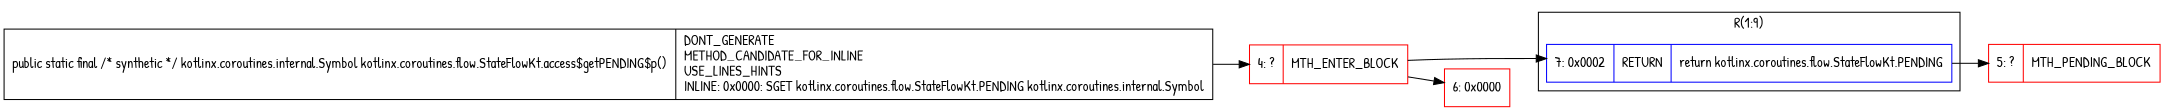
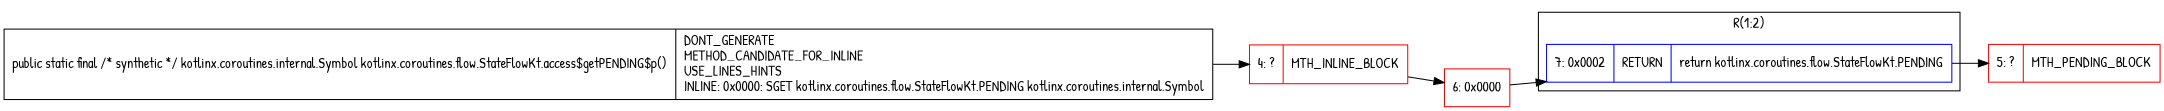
(1749, 24) -> (1749, 24)
(1472, 59) -> (1523, 84)
(1345, 64) -> (1345, 64)
